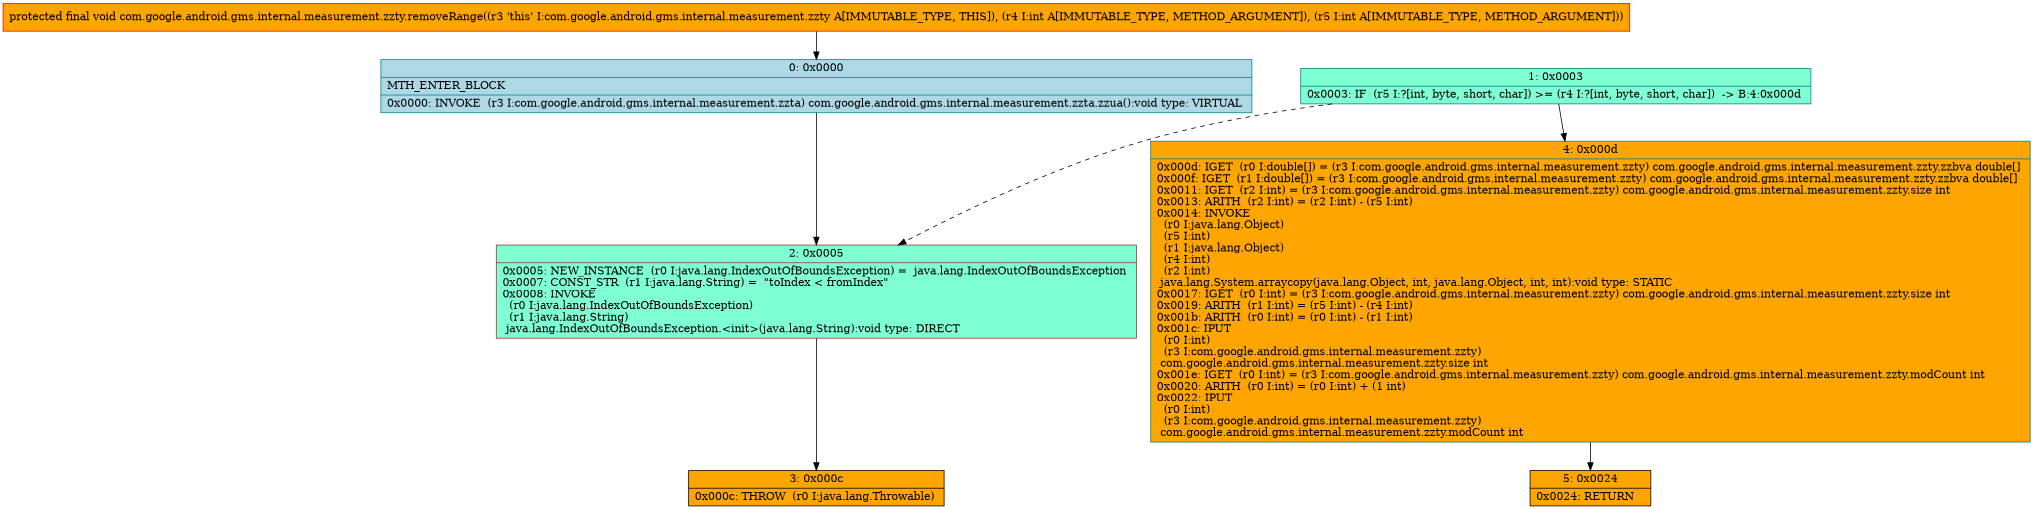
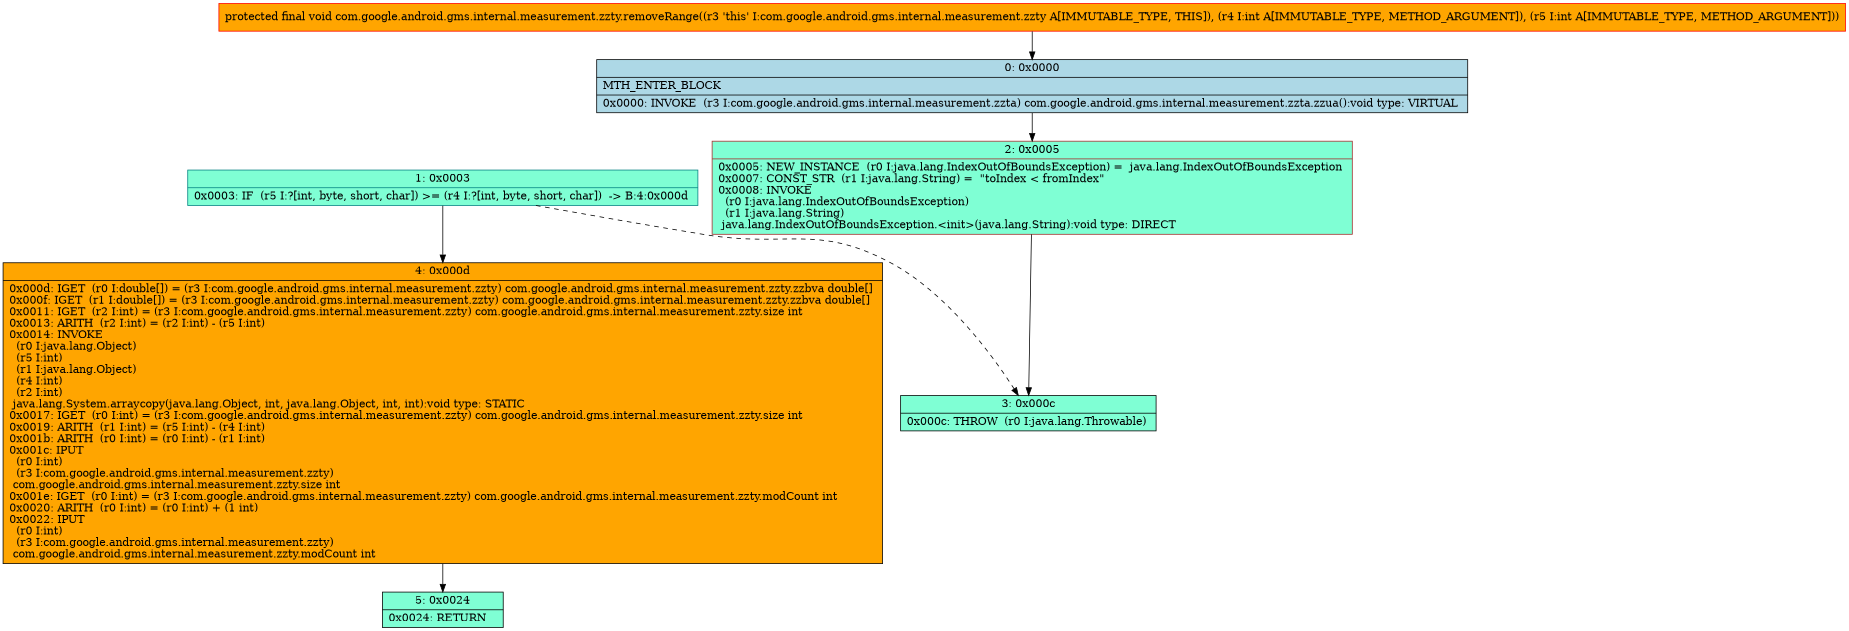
(816, 86) -> (1032, 86)
(1112, 151) -> (803, 239)
(1590, 292) -> (443, 413)
(816, 488) -> (1028, 413)
(1590, 488) -> (443, 610)
